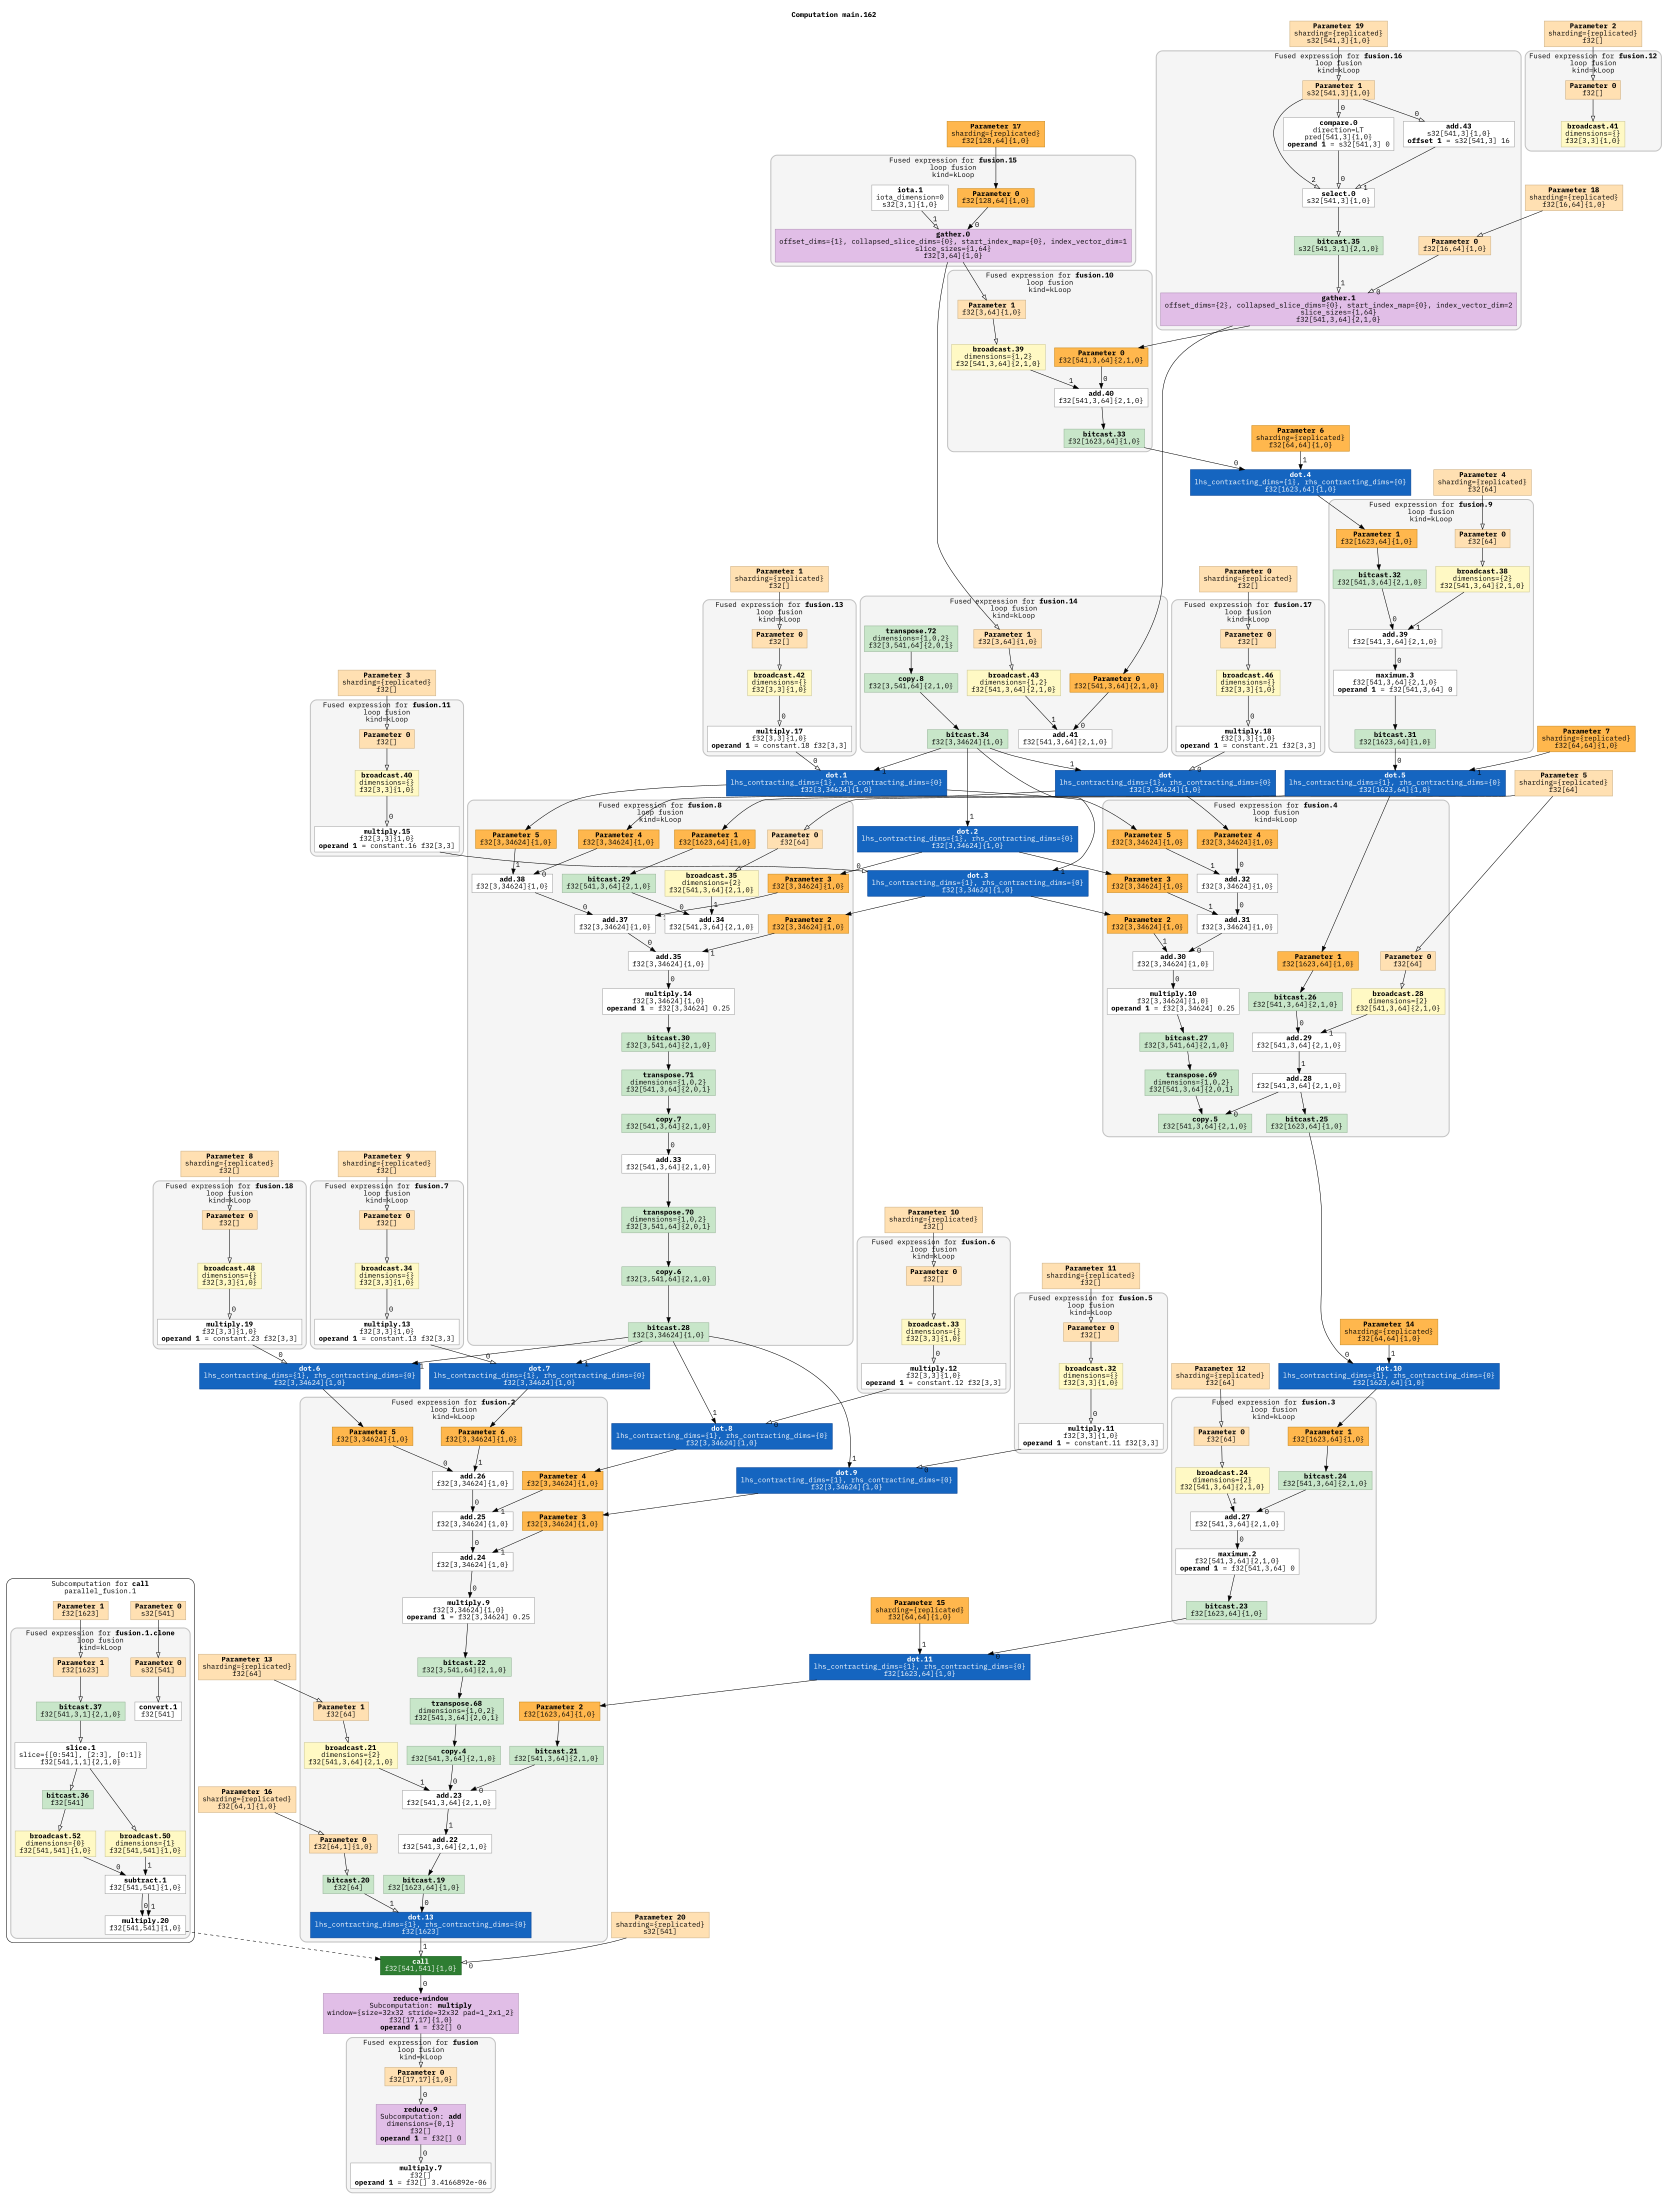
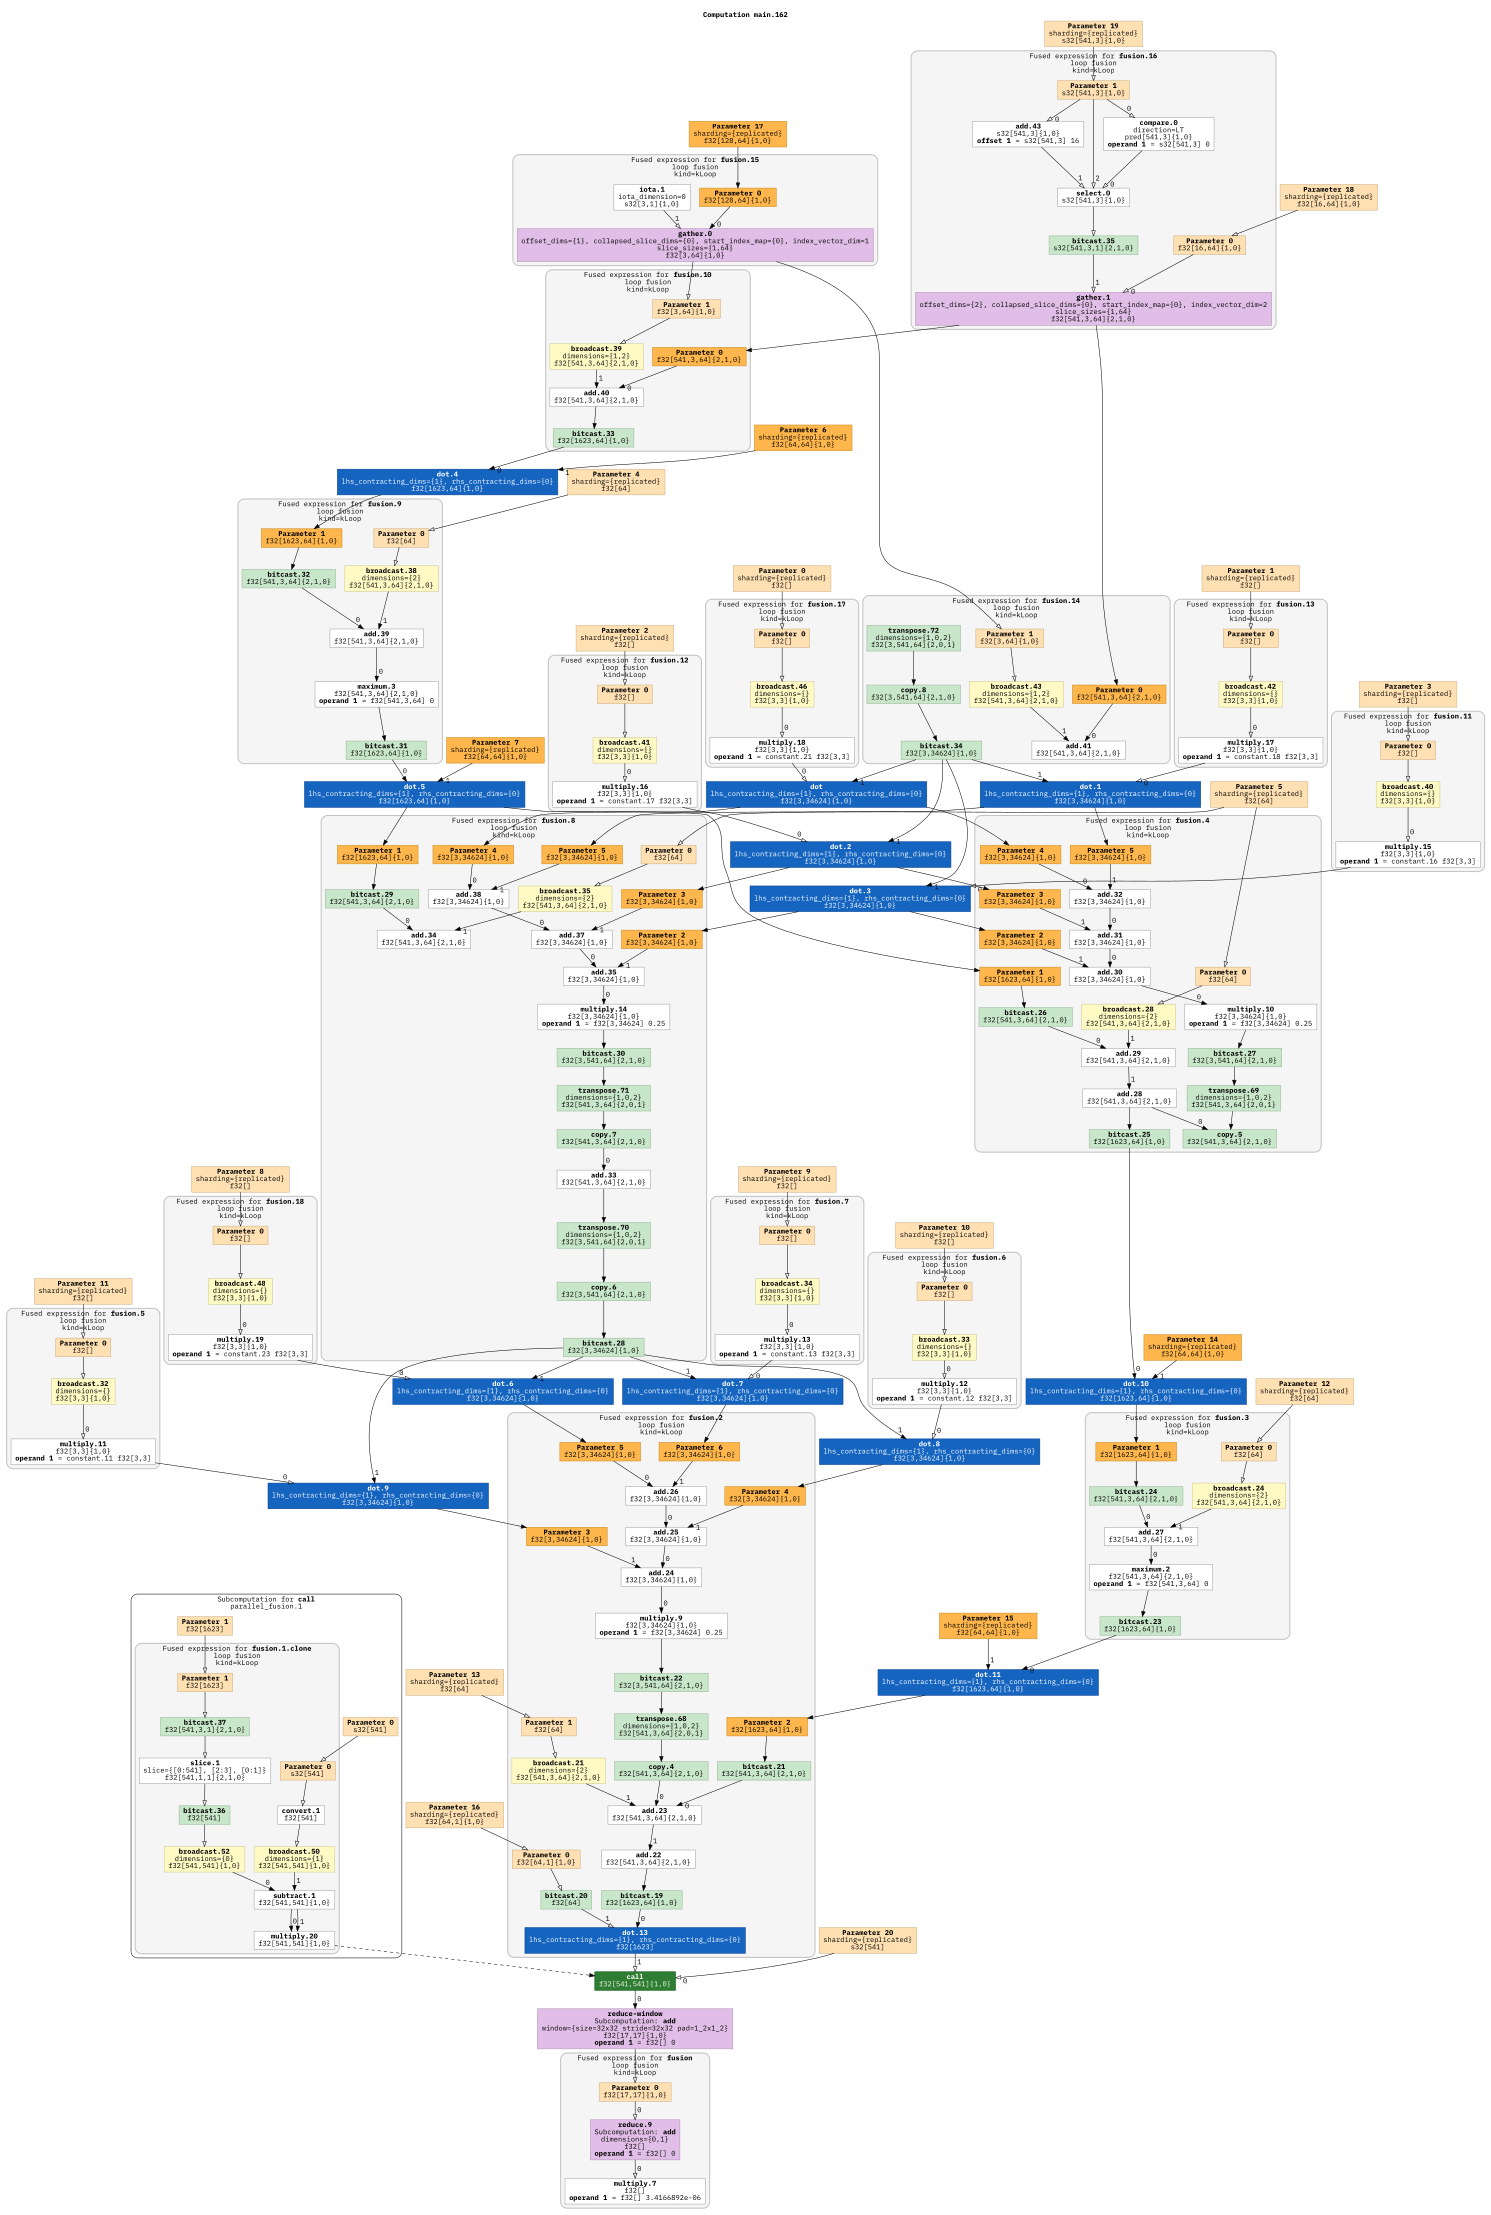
none -> (625, 794)
(112, 1798) -> (298, 1833)
(455, 2006) -> (669, 2021)
